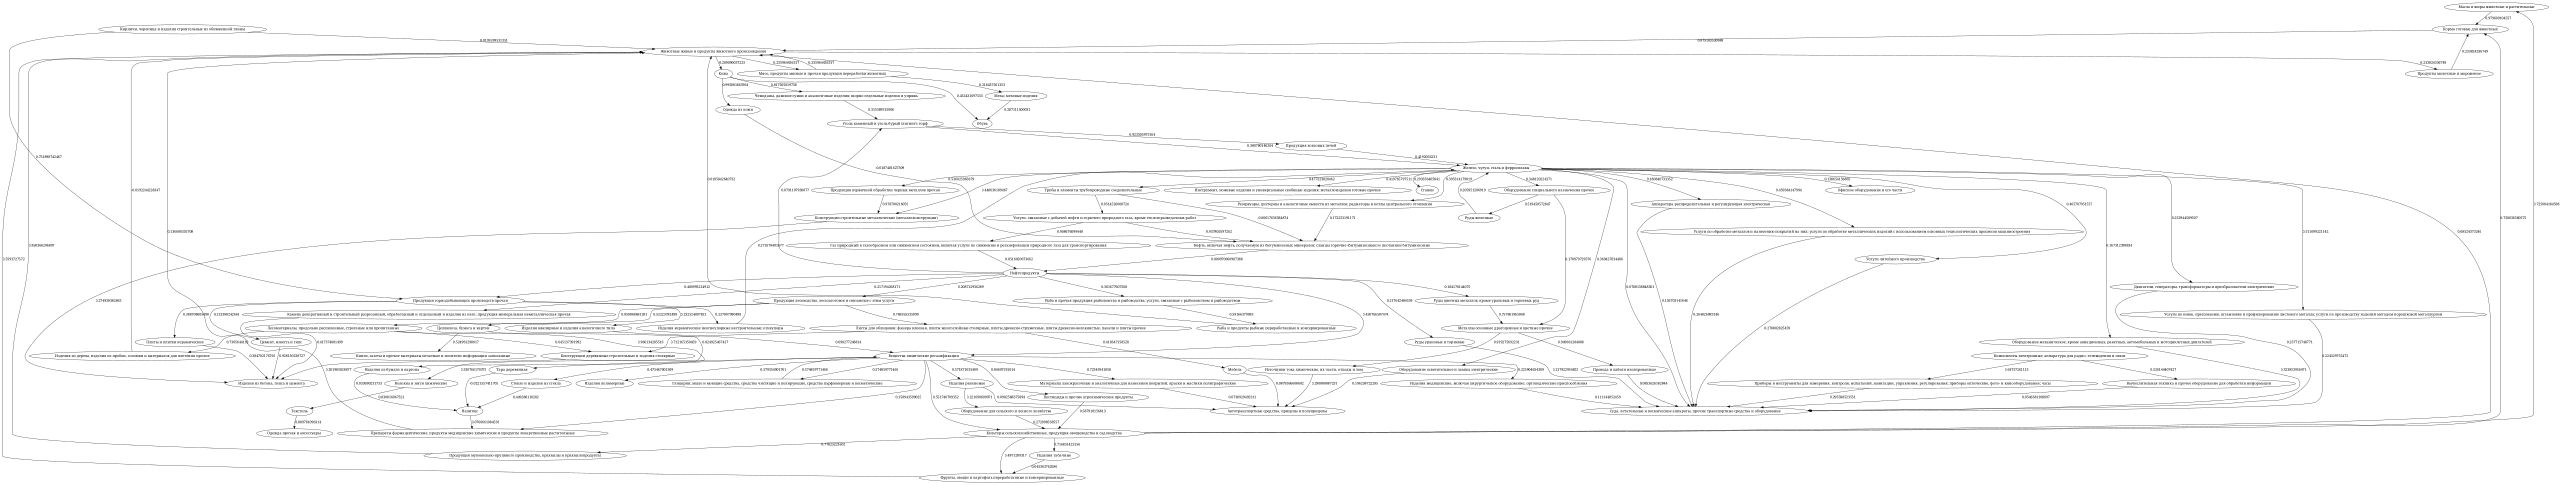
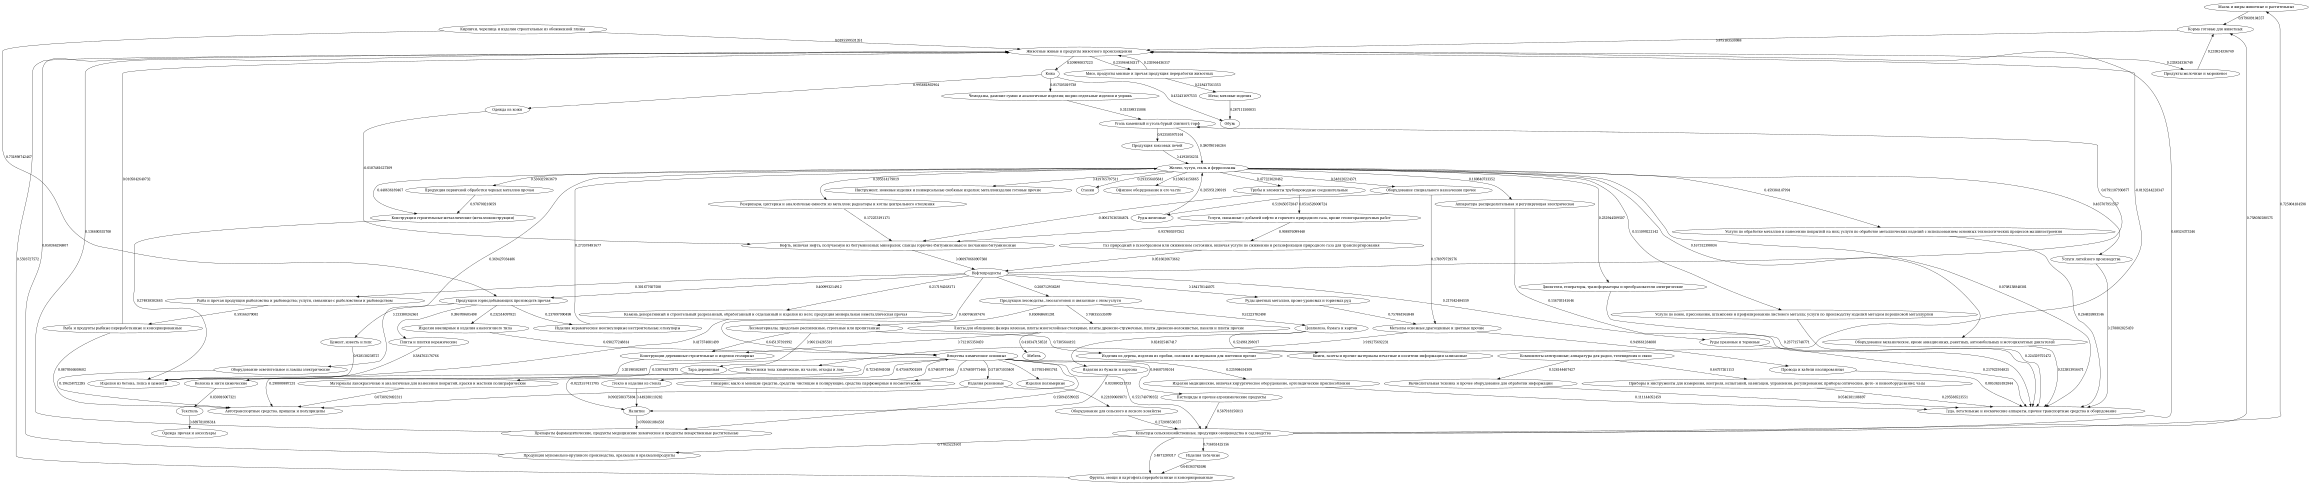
(924, 356) -> (977, 356)
(1270, 378) -> (95, 404)
